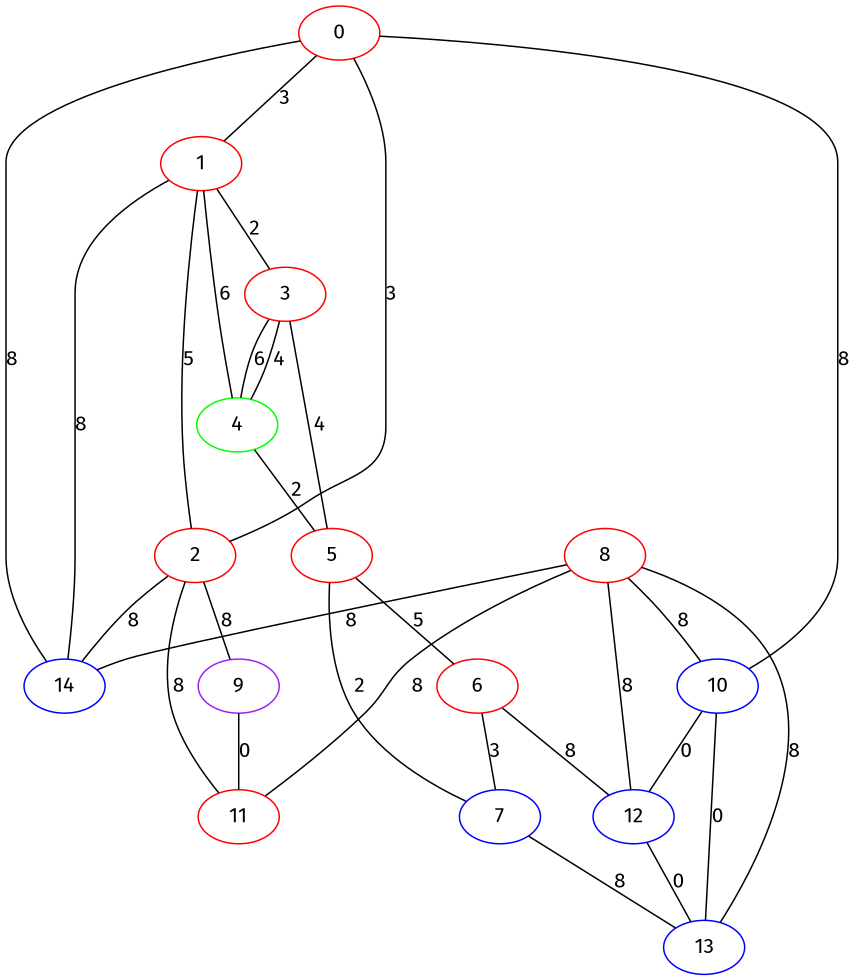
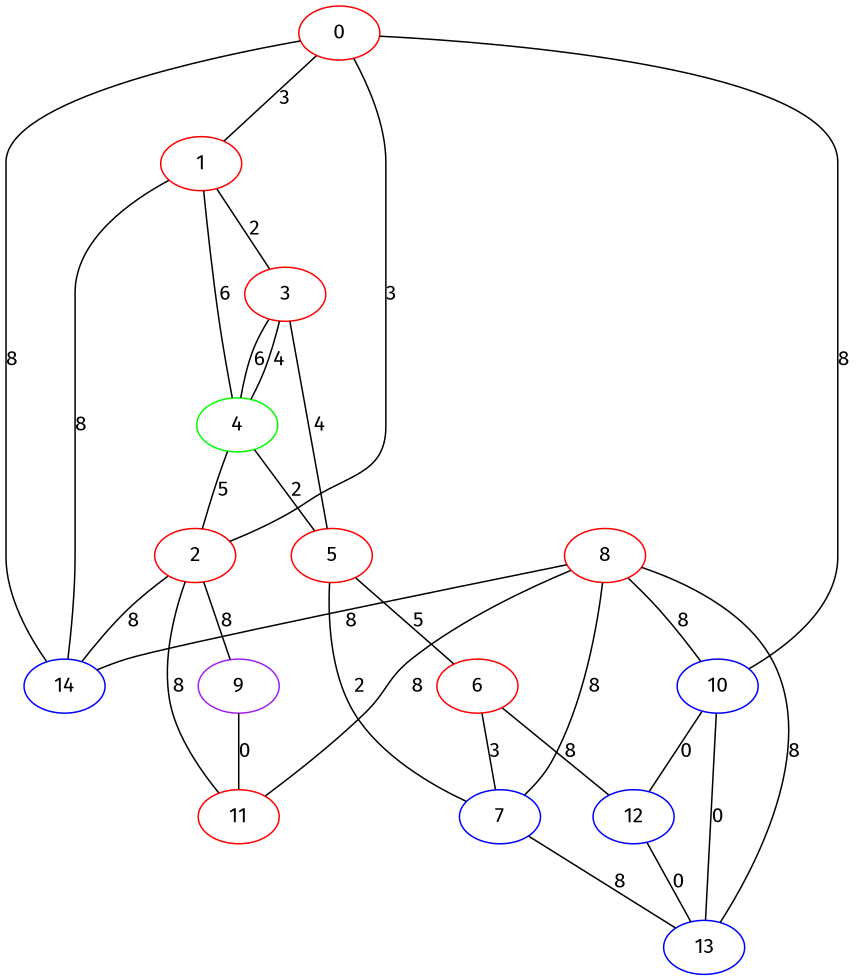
(183, 360) -> (214, 490)
(619, 686) -> (579, 695)
